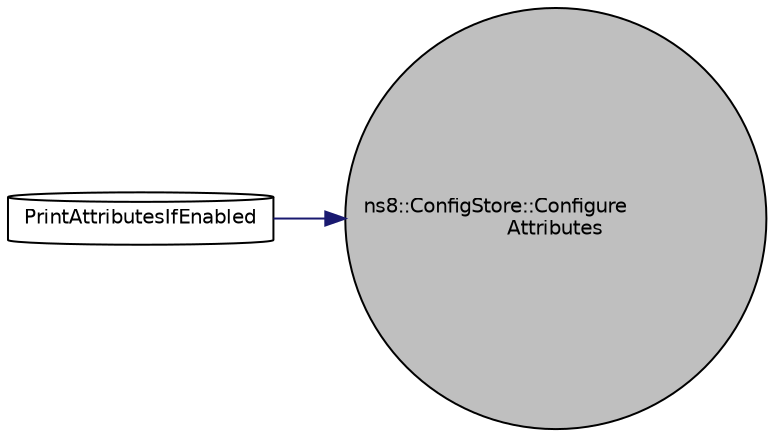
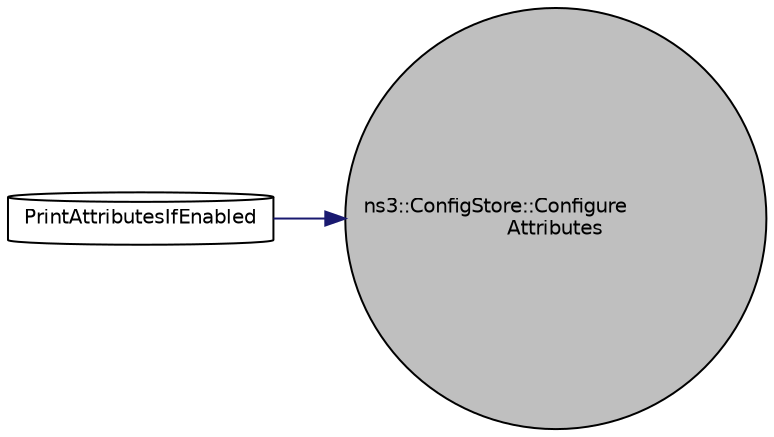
(556, 219) -> (556, 219)
